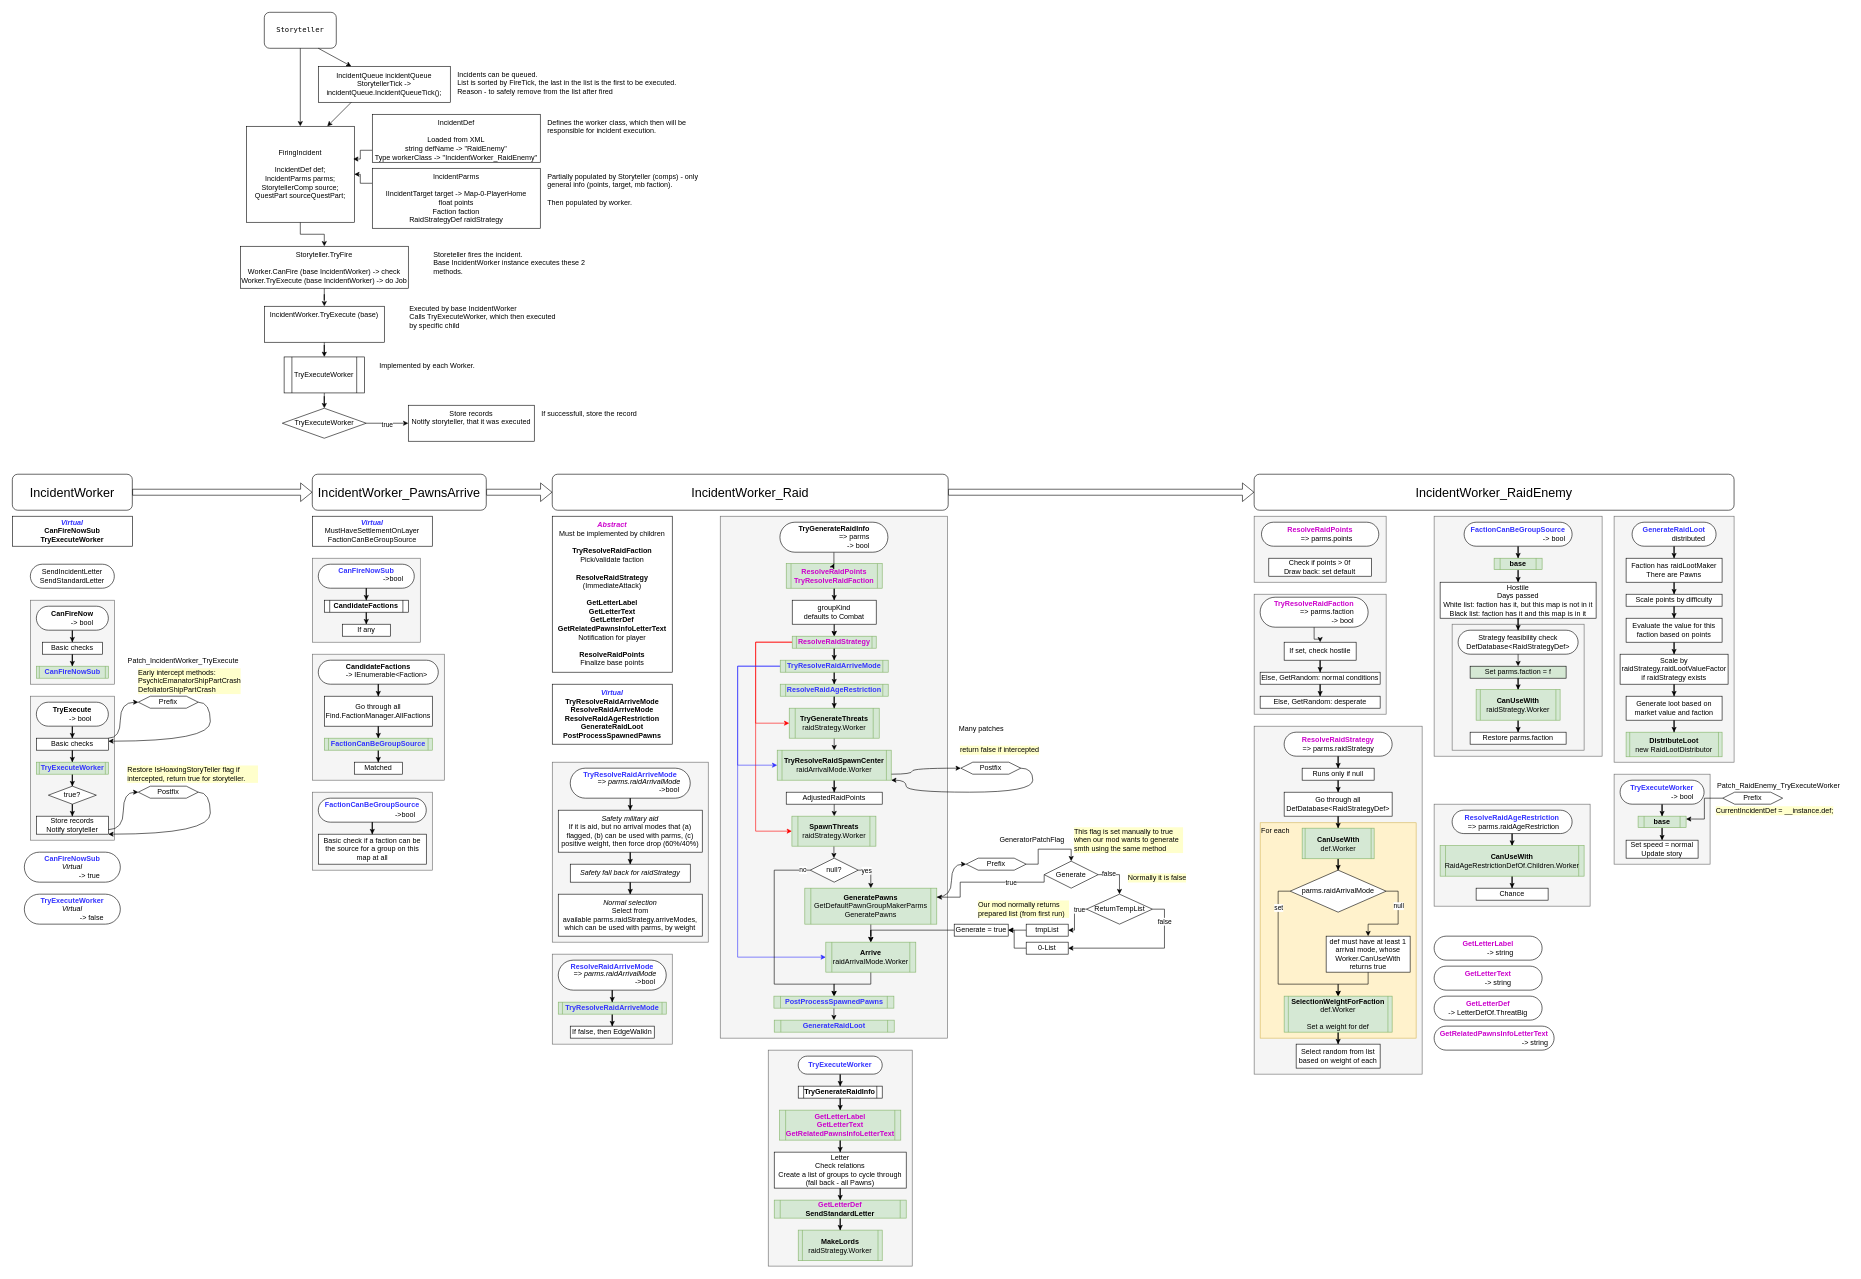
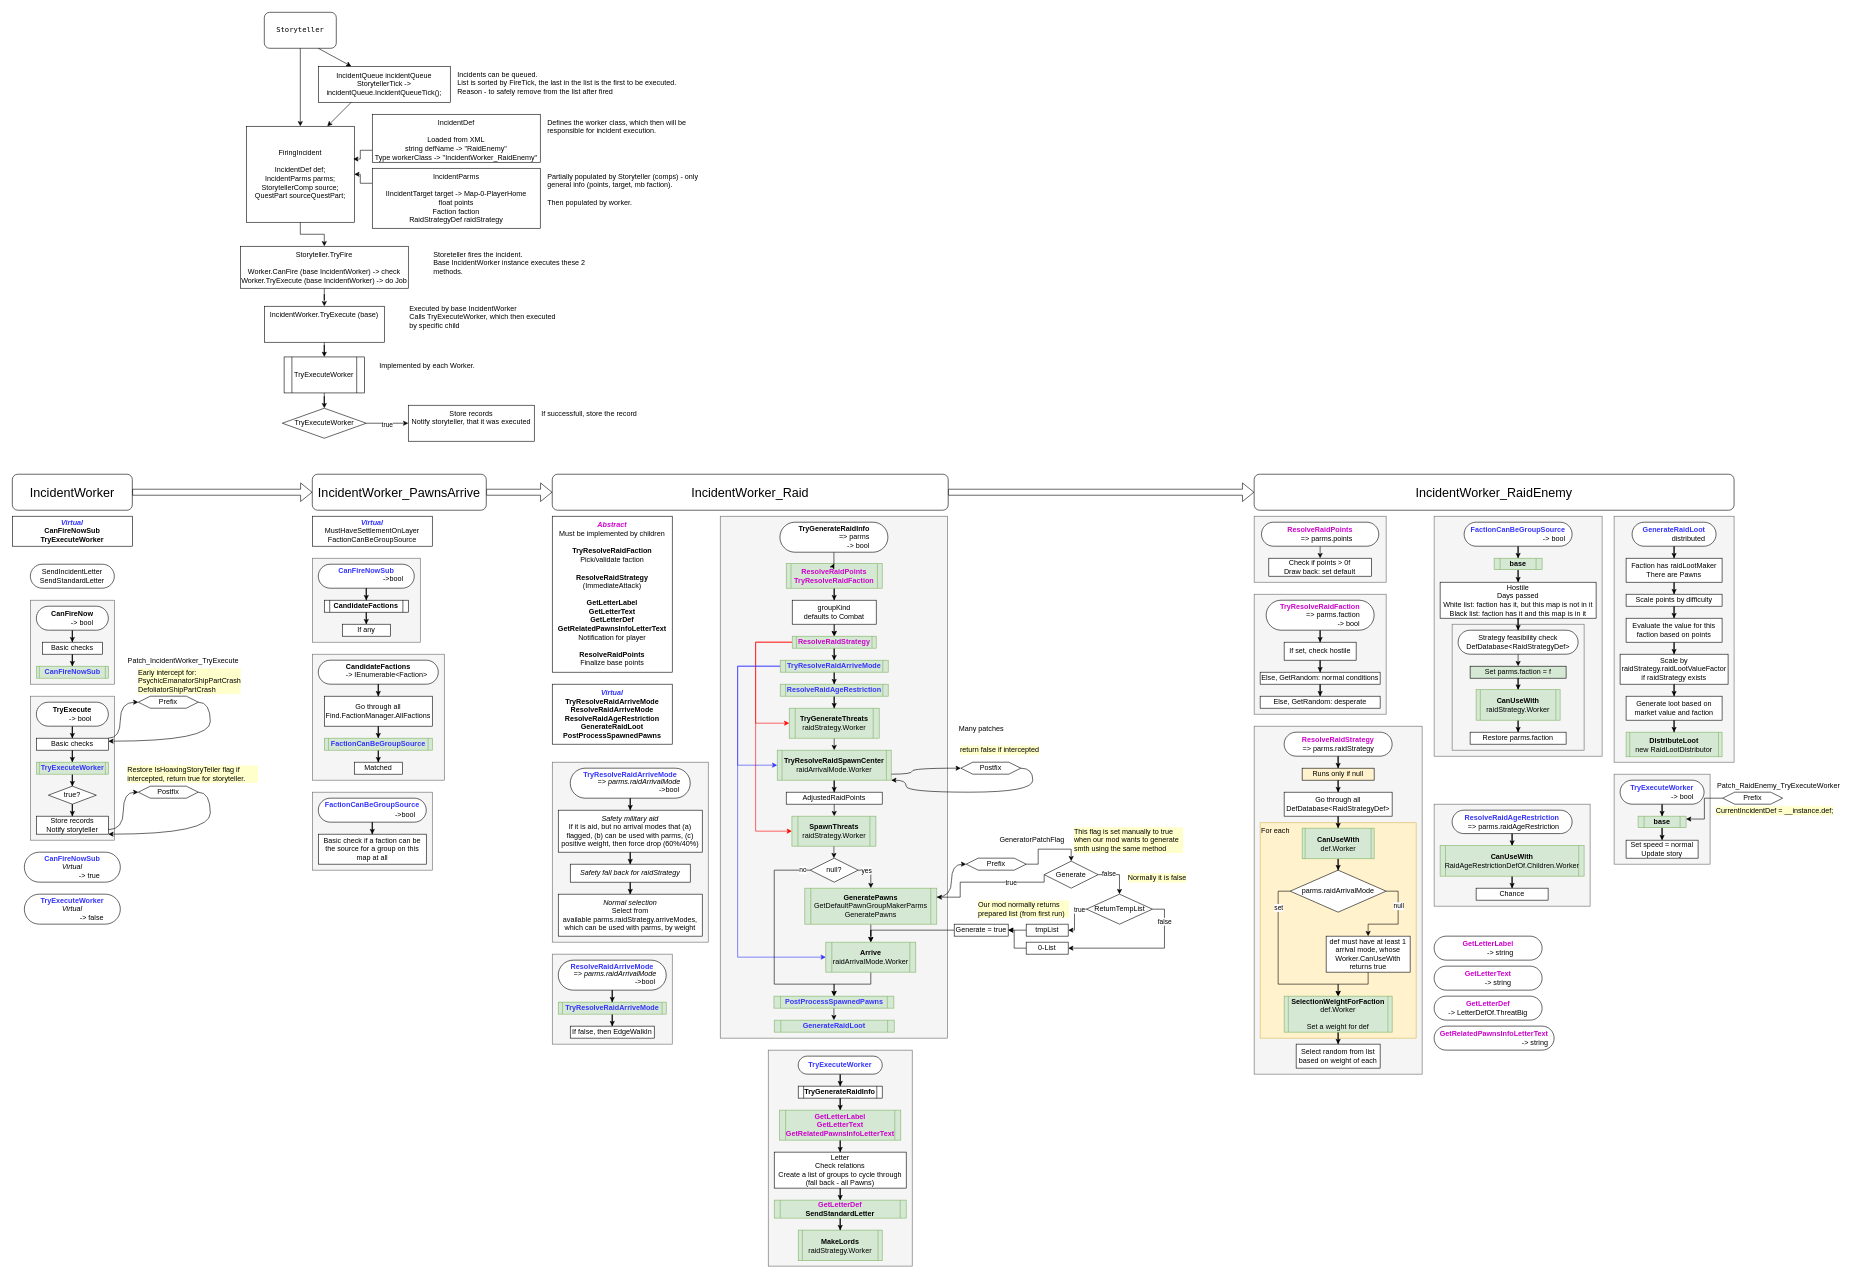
none -> (1320, 552)
(1314, 612) -> (1320, 615)
(193, 681) -> (193, 681)
(1338, 774) -> (1338, 774)
